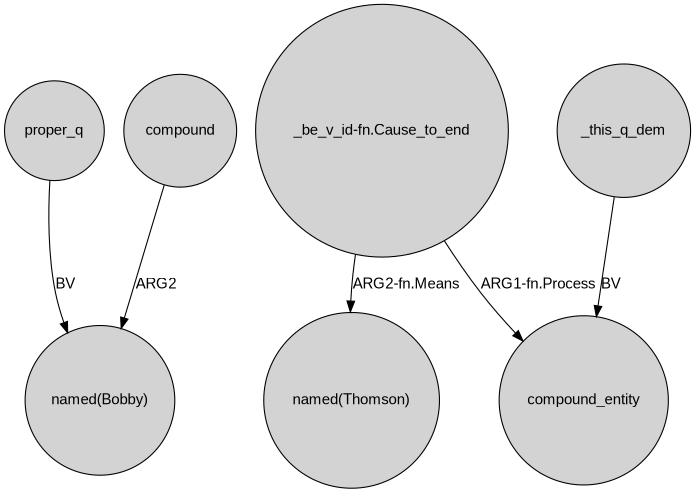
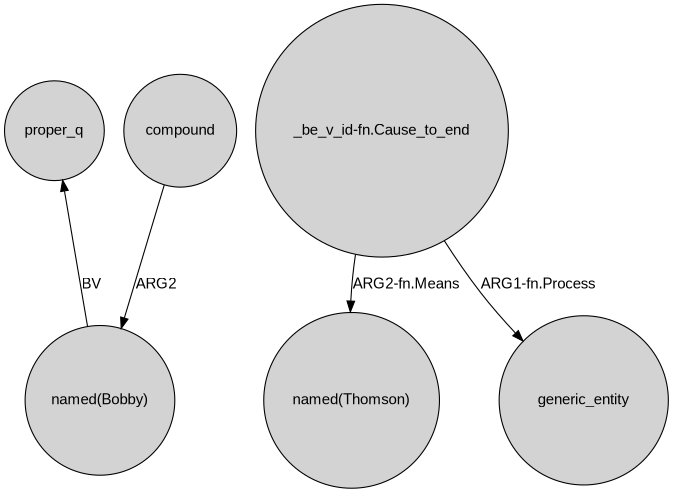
(624, 131) -> none
(50, 253) -> (76, 259)
(584, 400) -> (584, 400)
